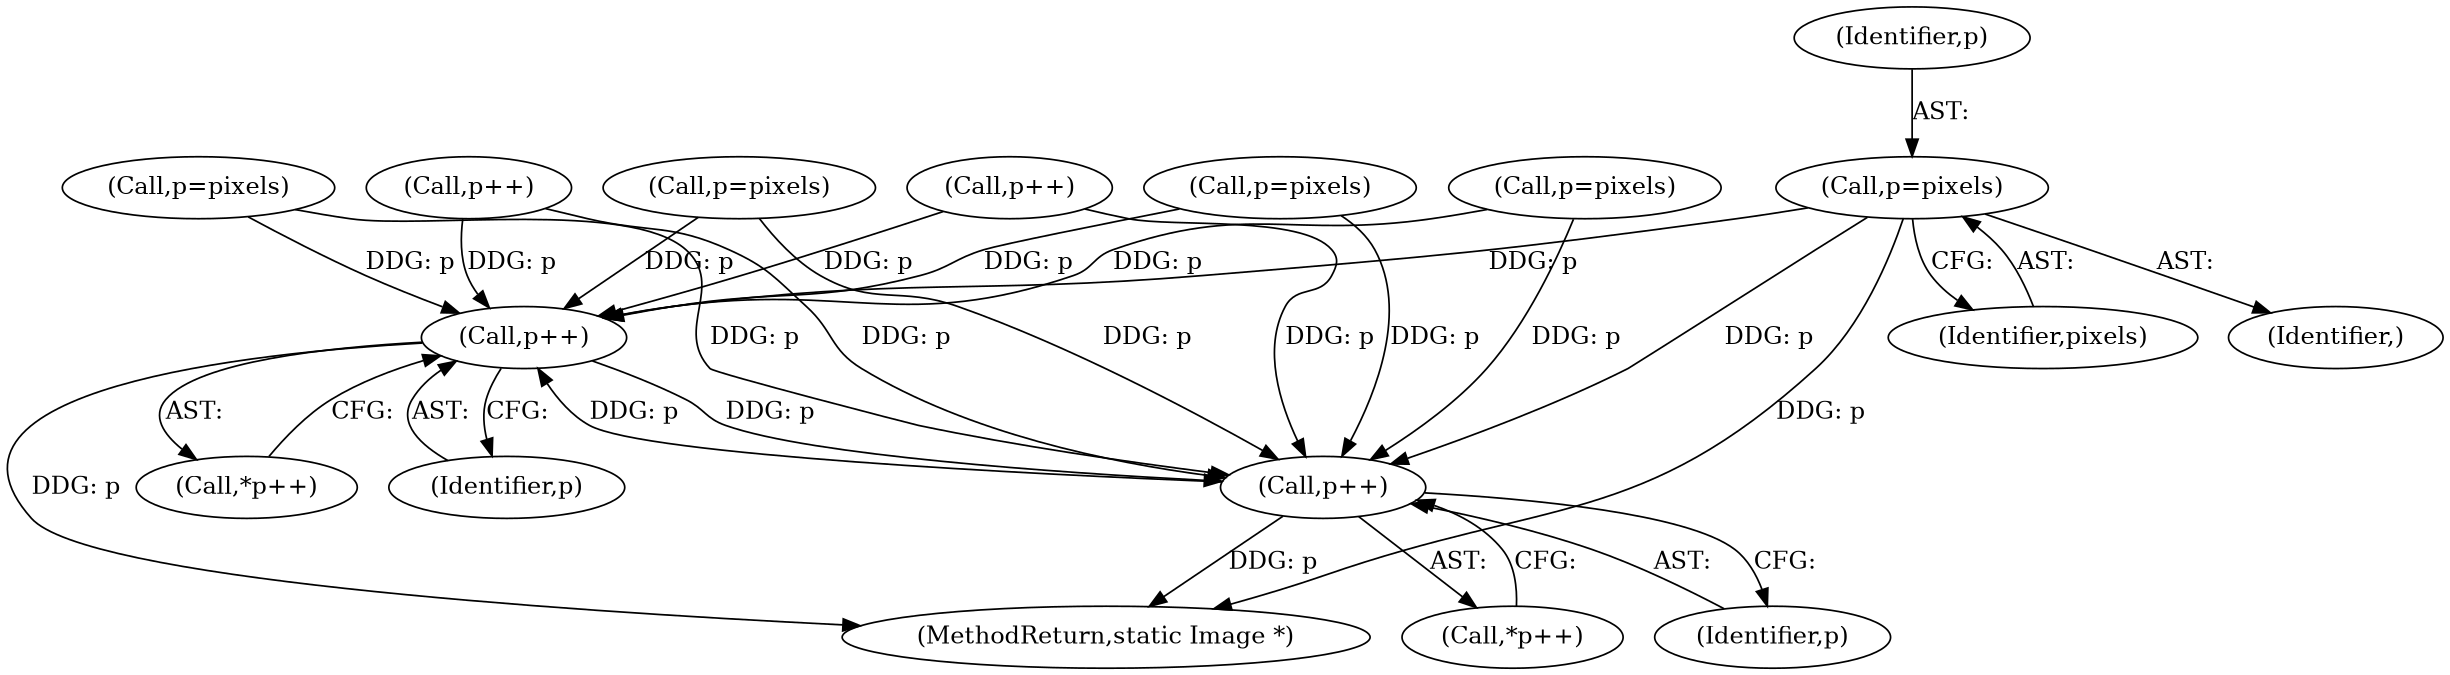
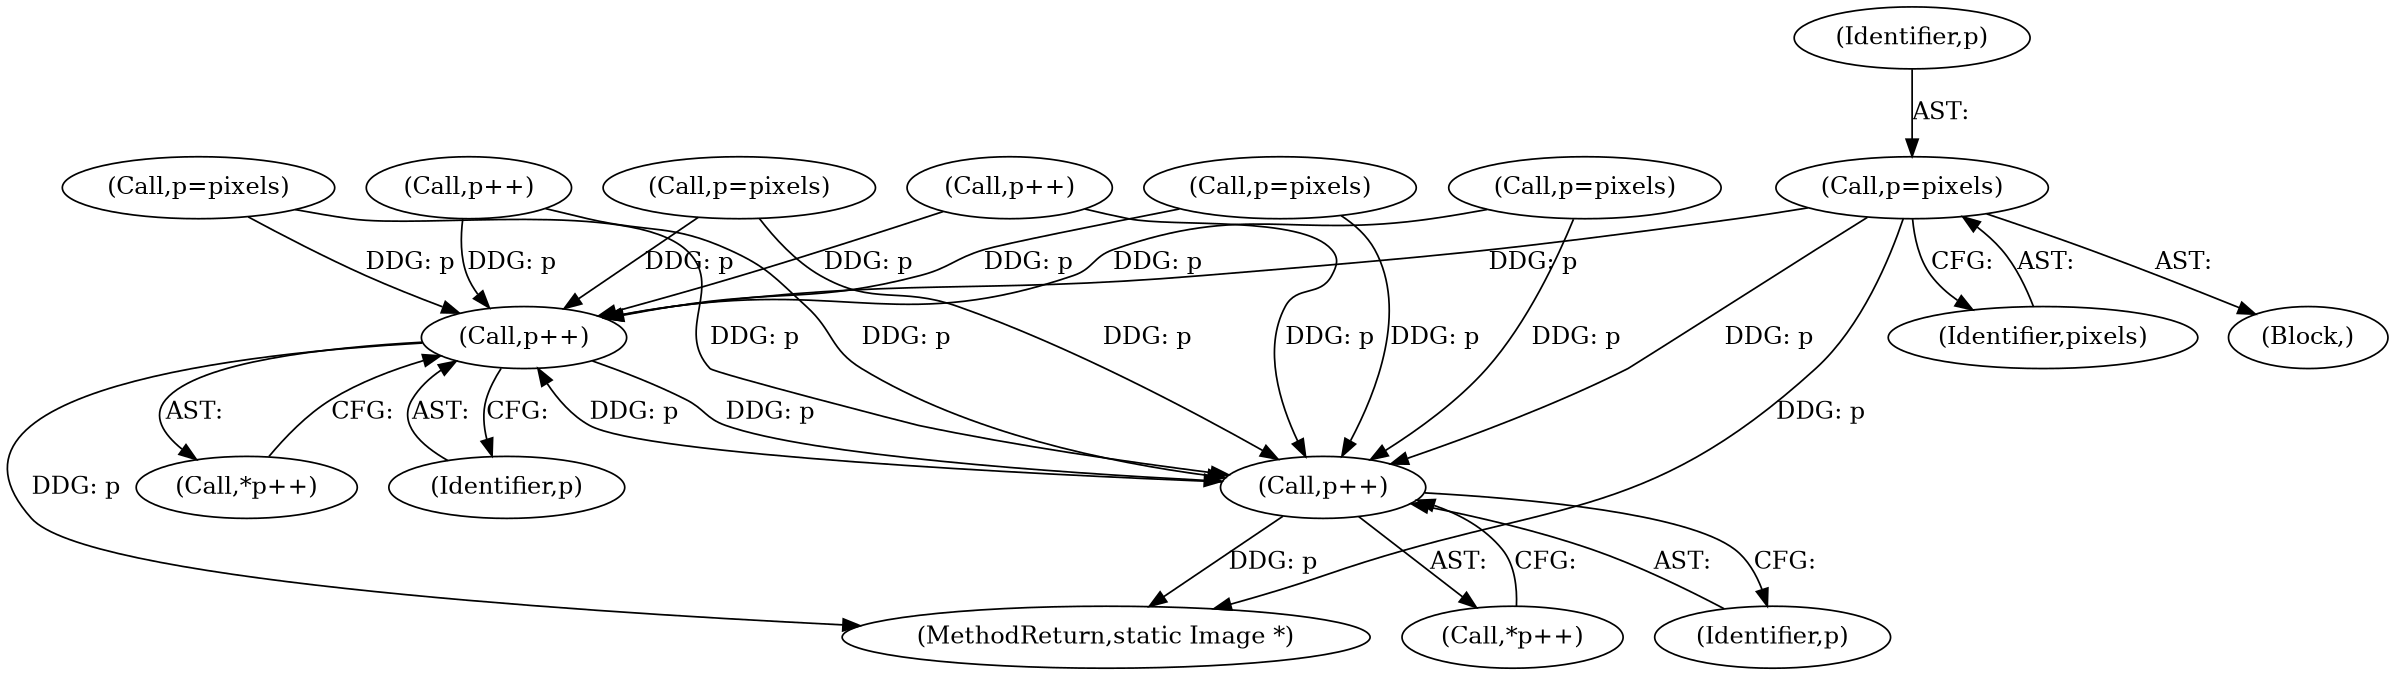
(2336, 338) -> (2308, 338)
